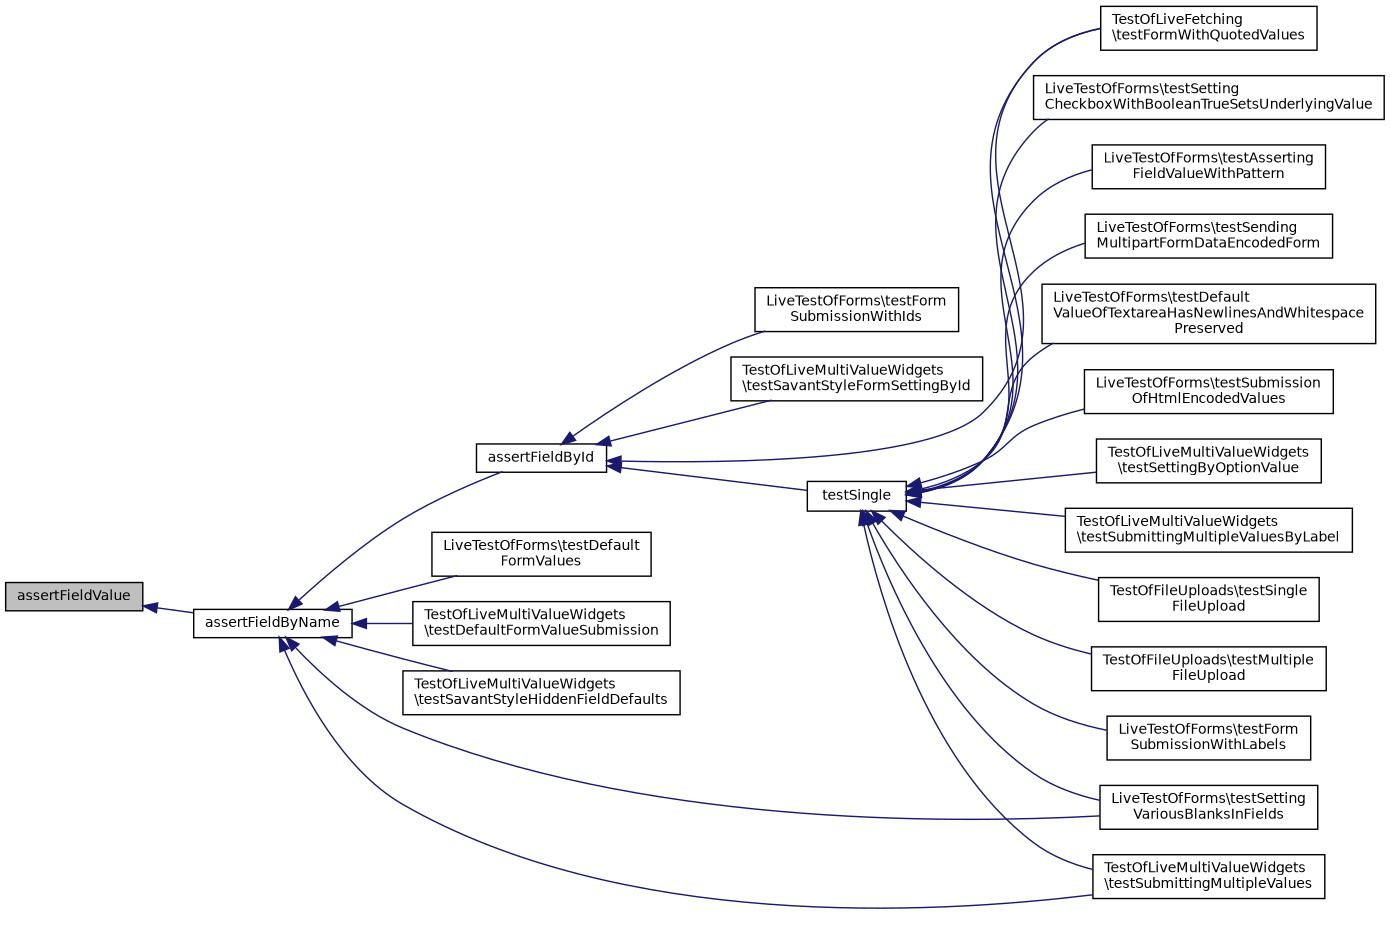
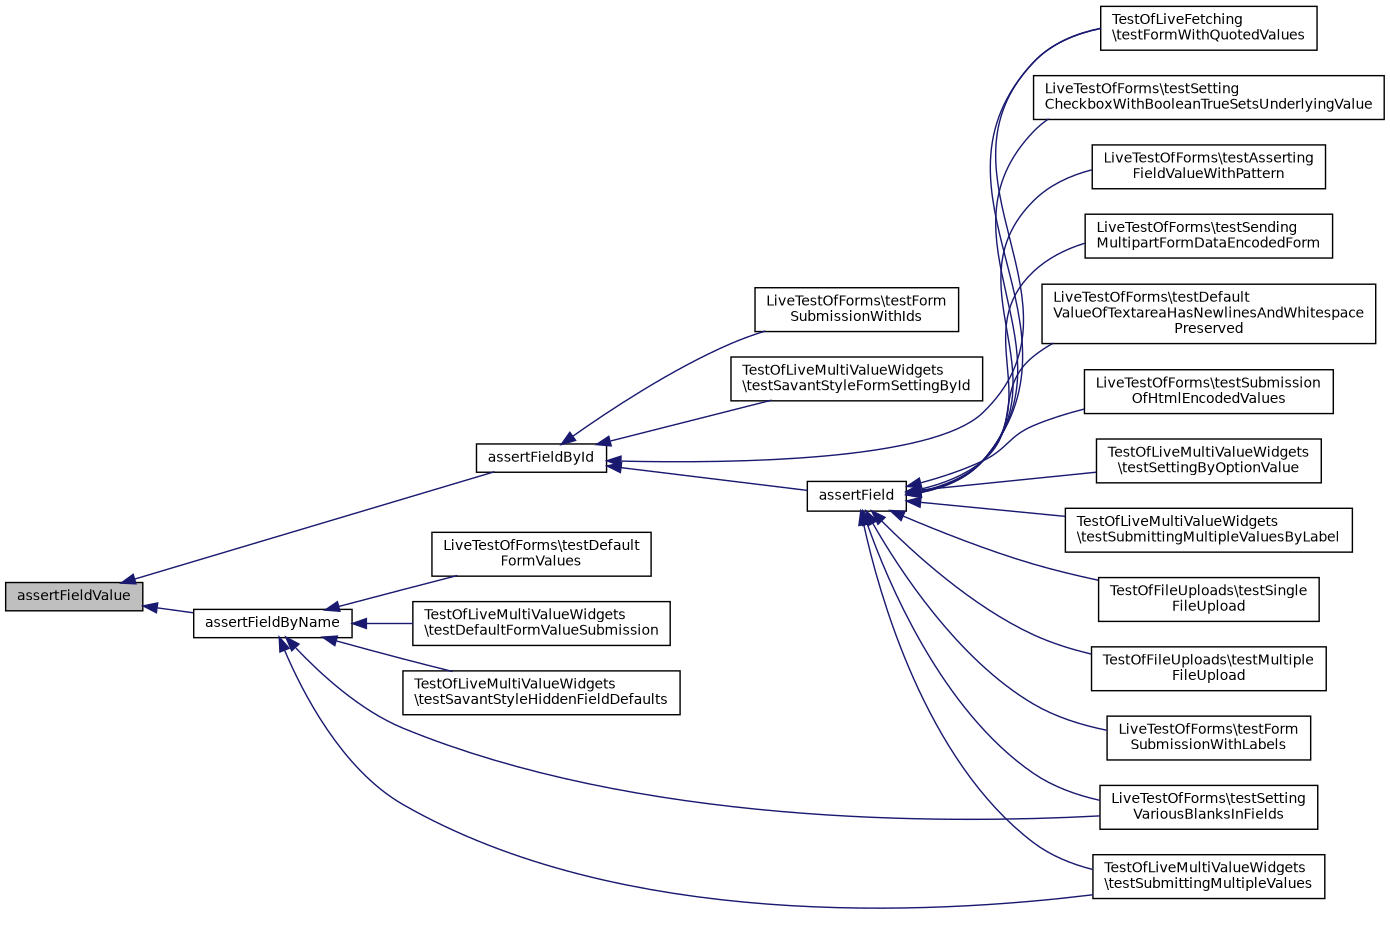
(857, 496) -> (857, 496)
(394, 525) -> (315, 525)
